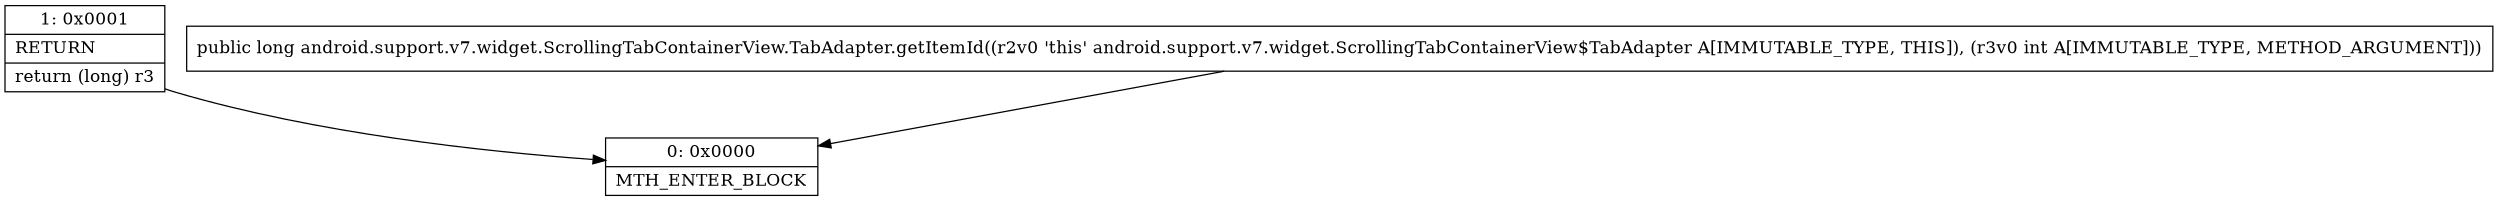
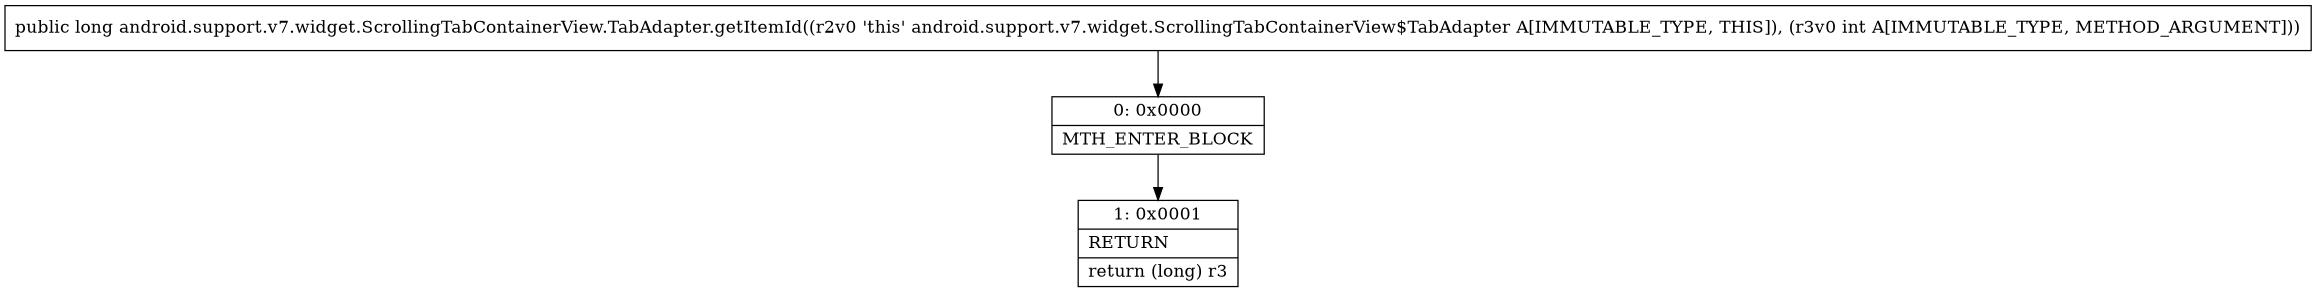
(377, 135) -> (1158, 171)
